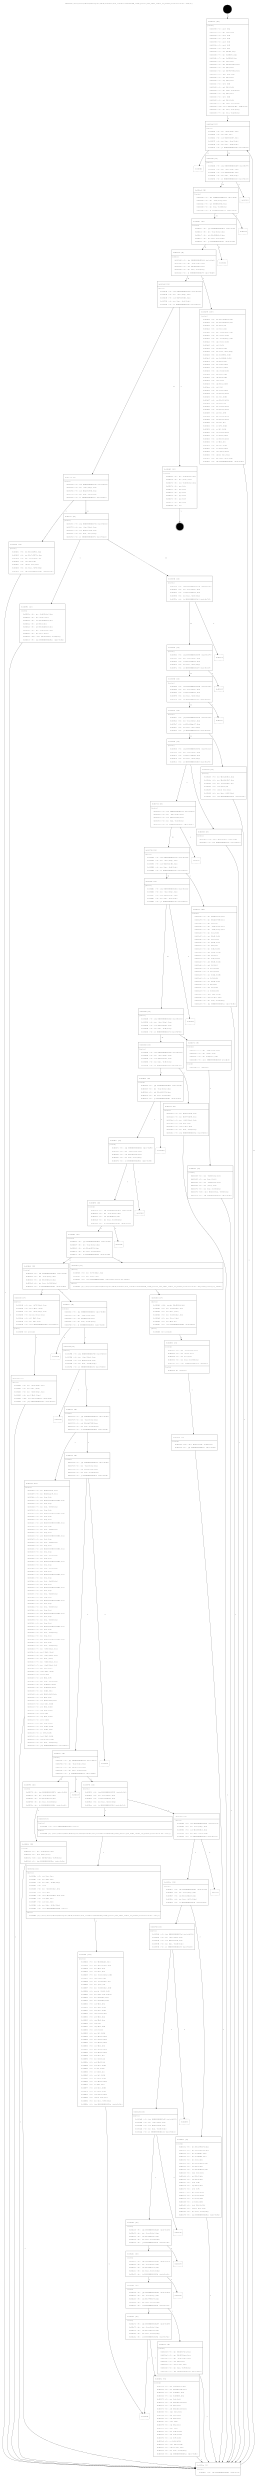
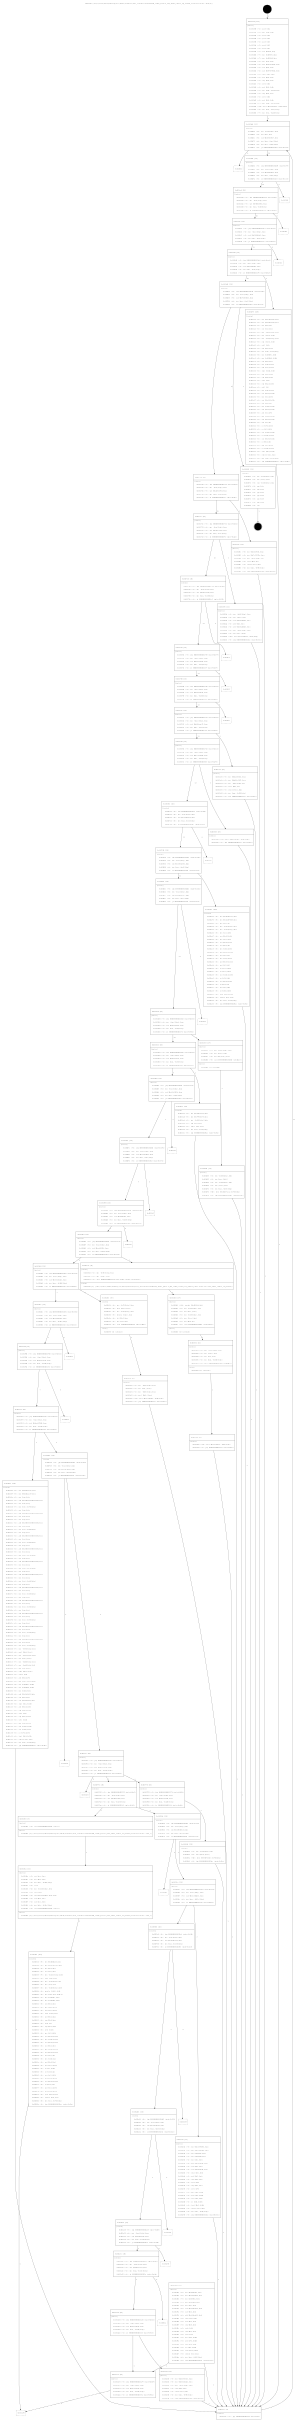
(152, 2357) -> (161, 2367)
